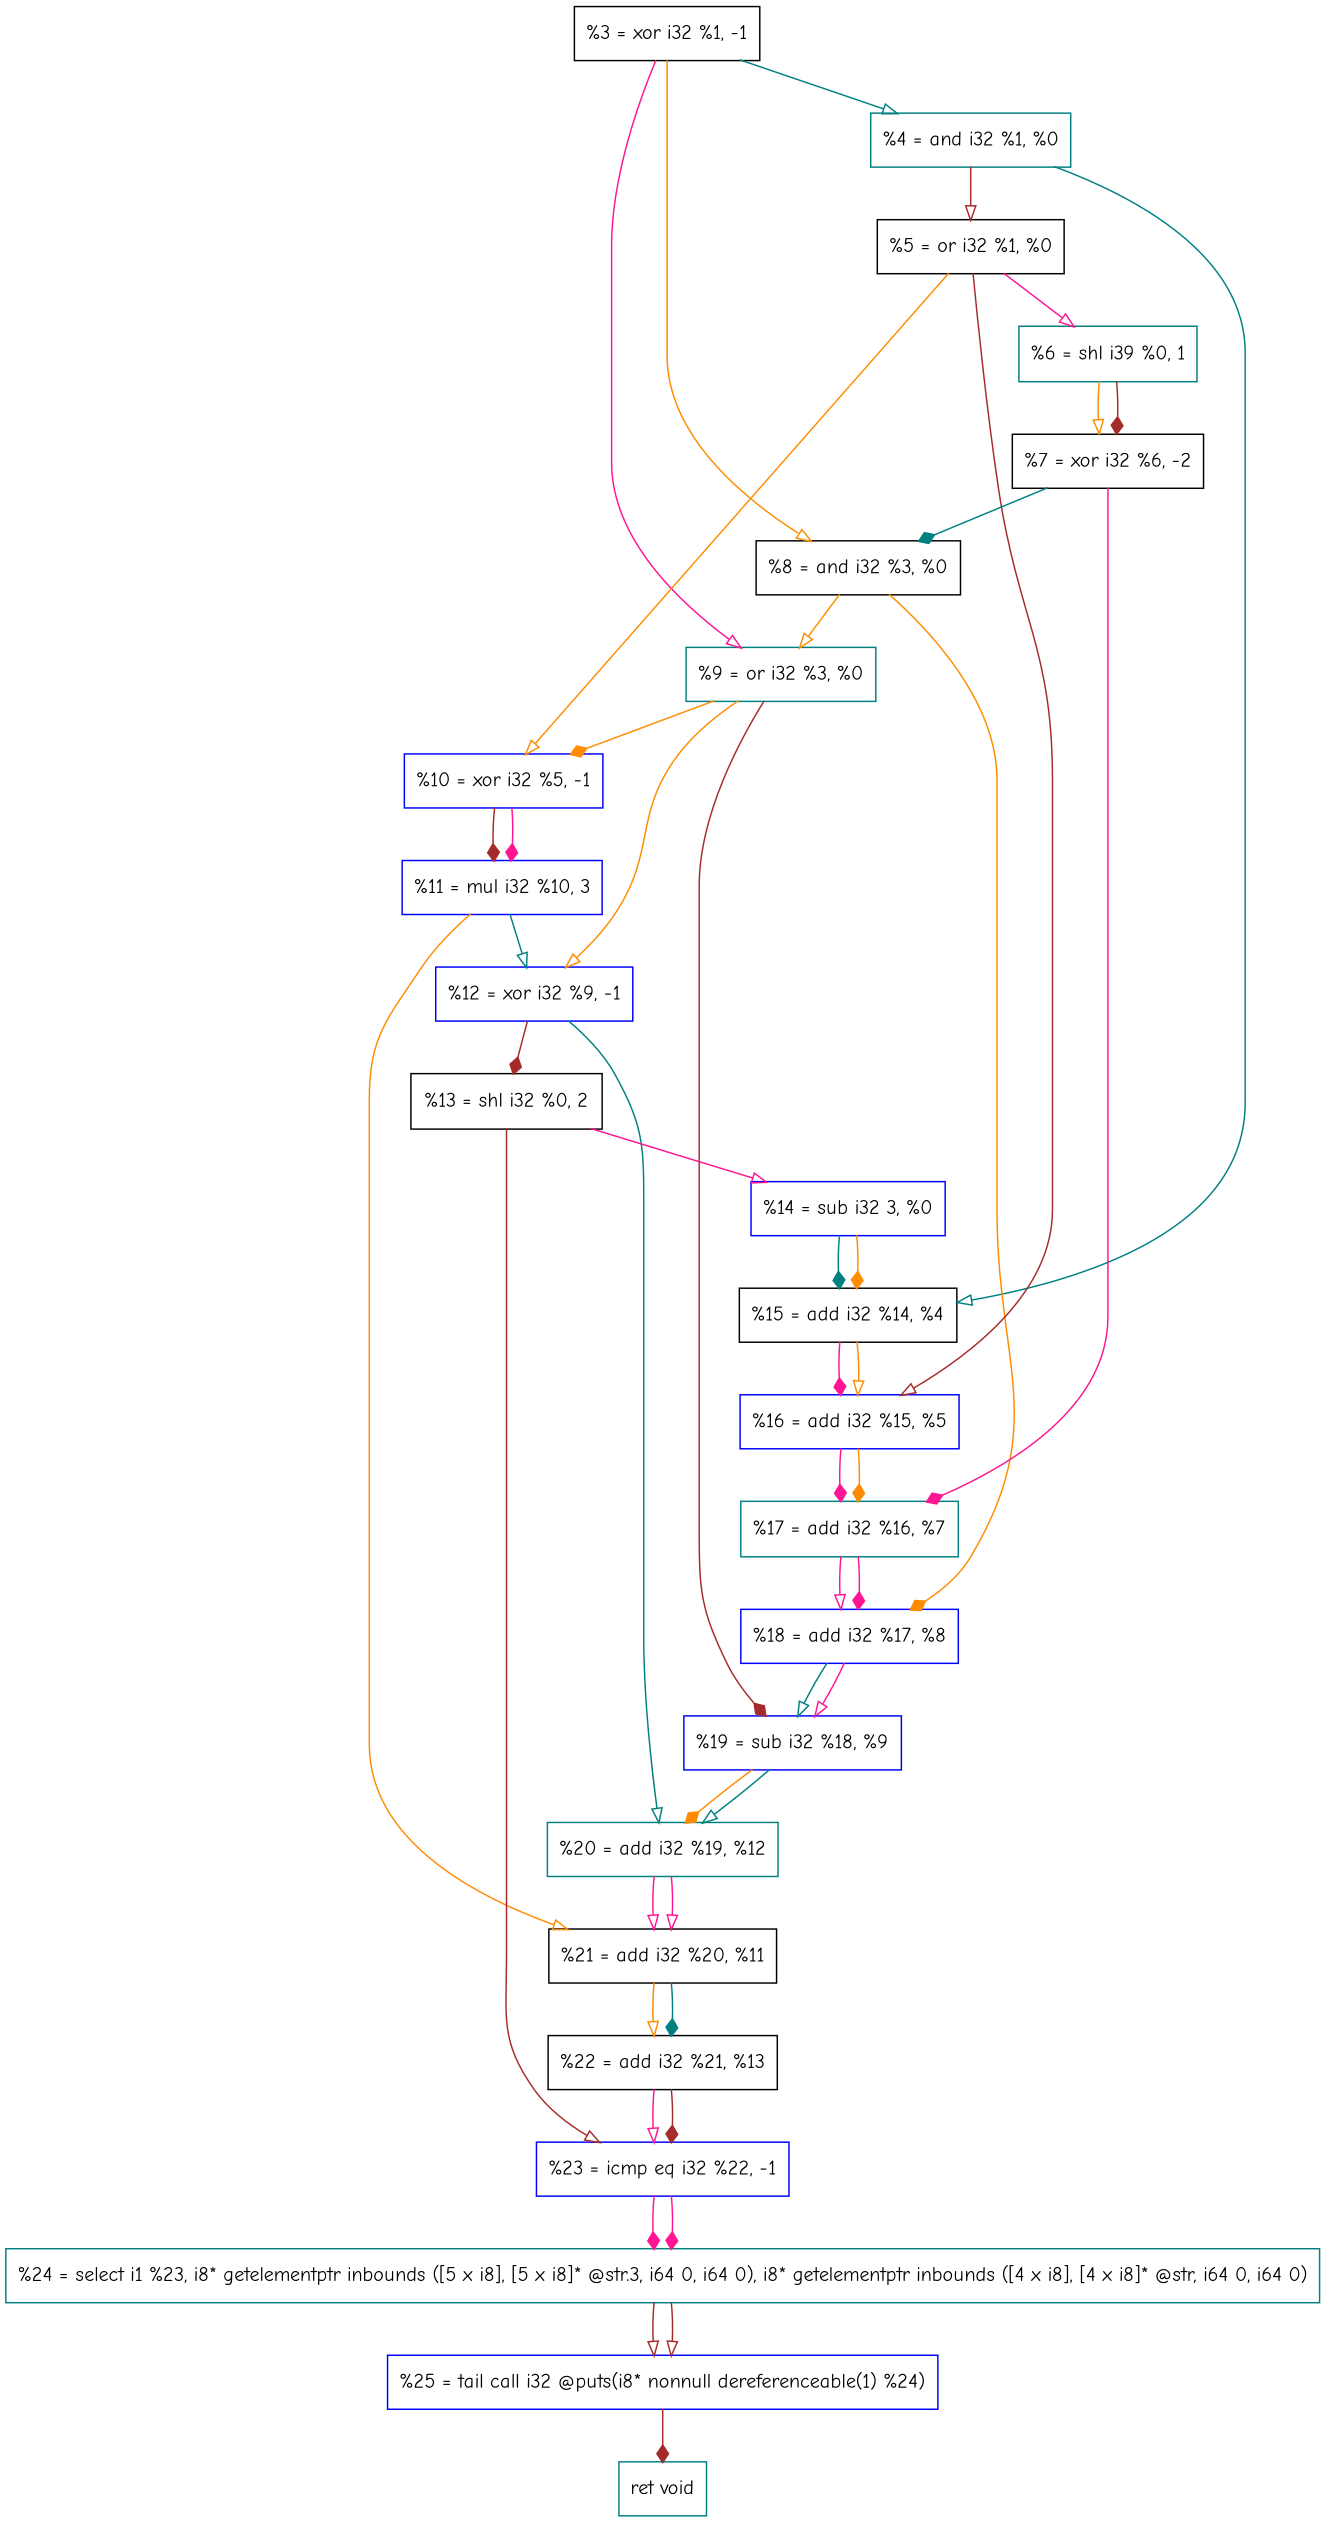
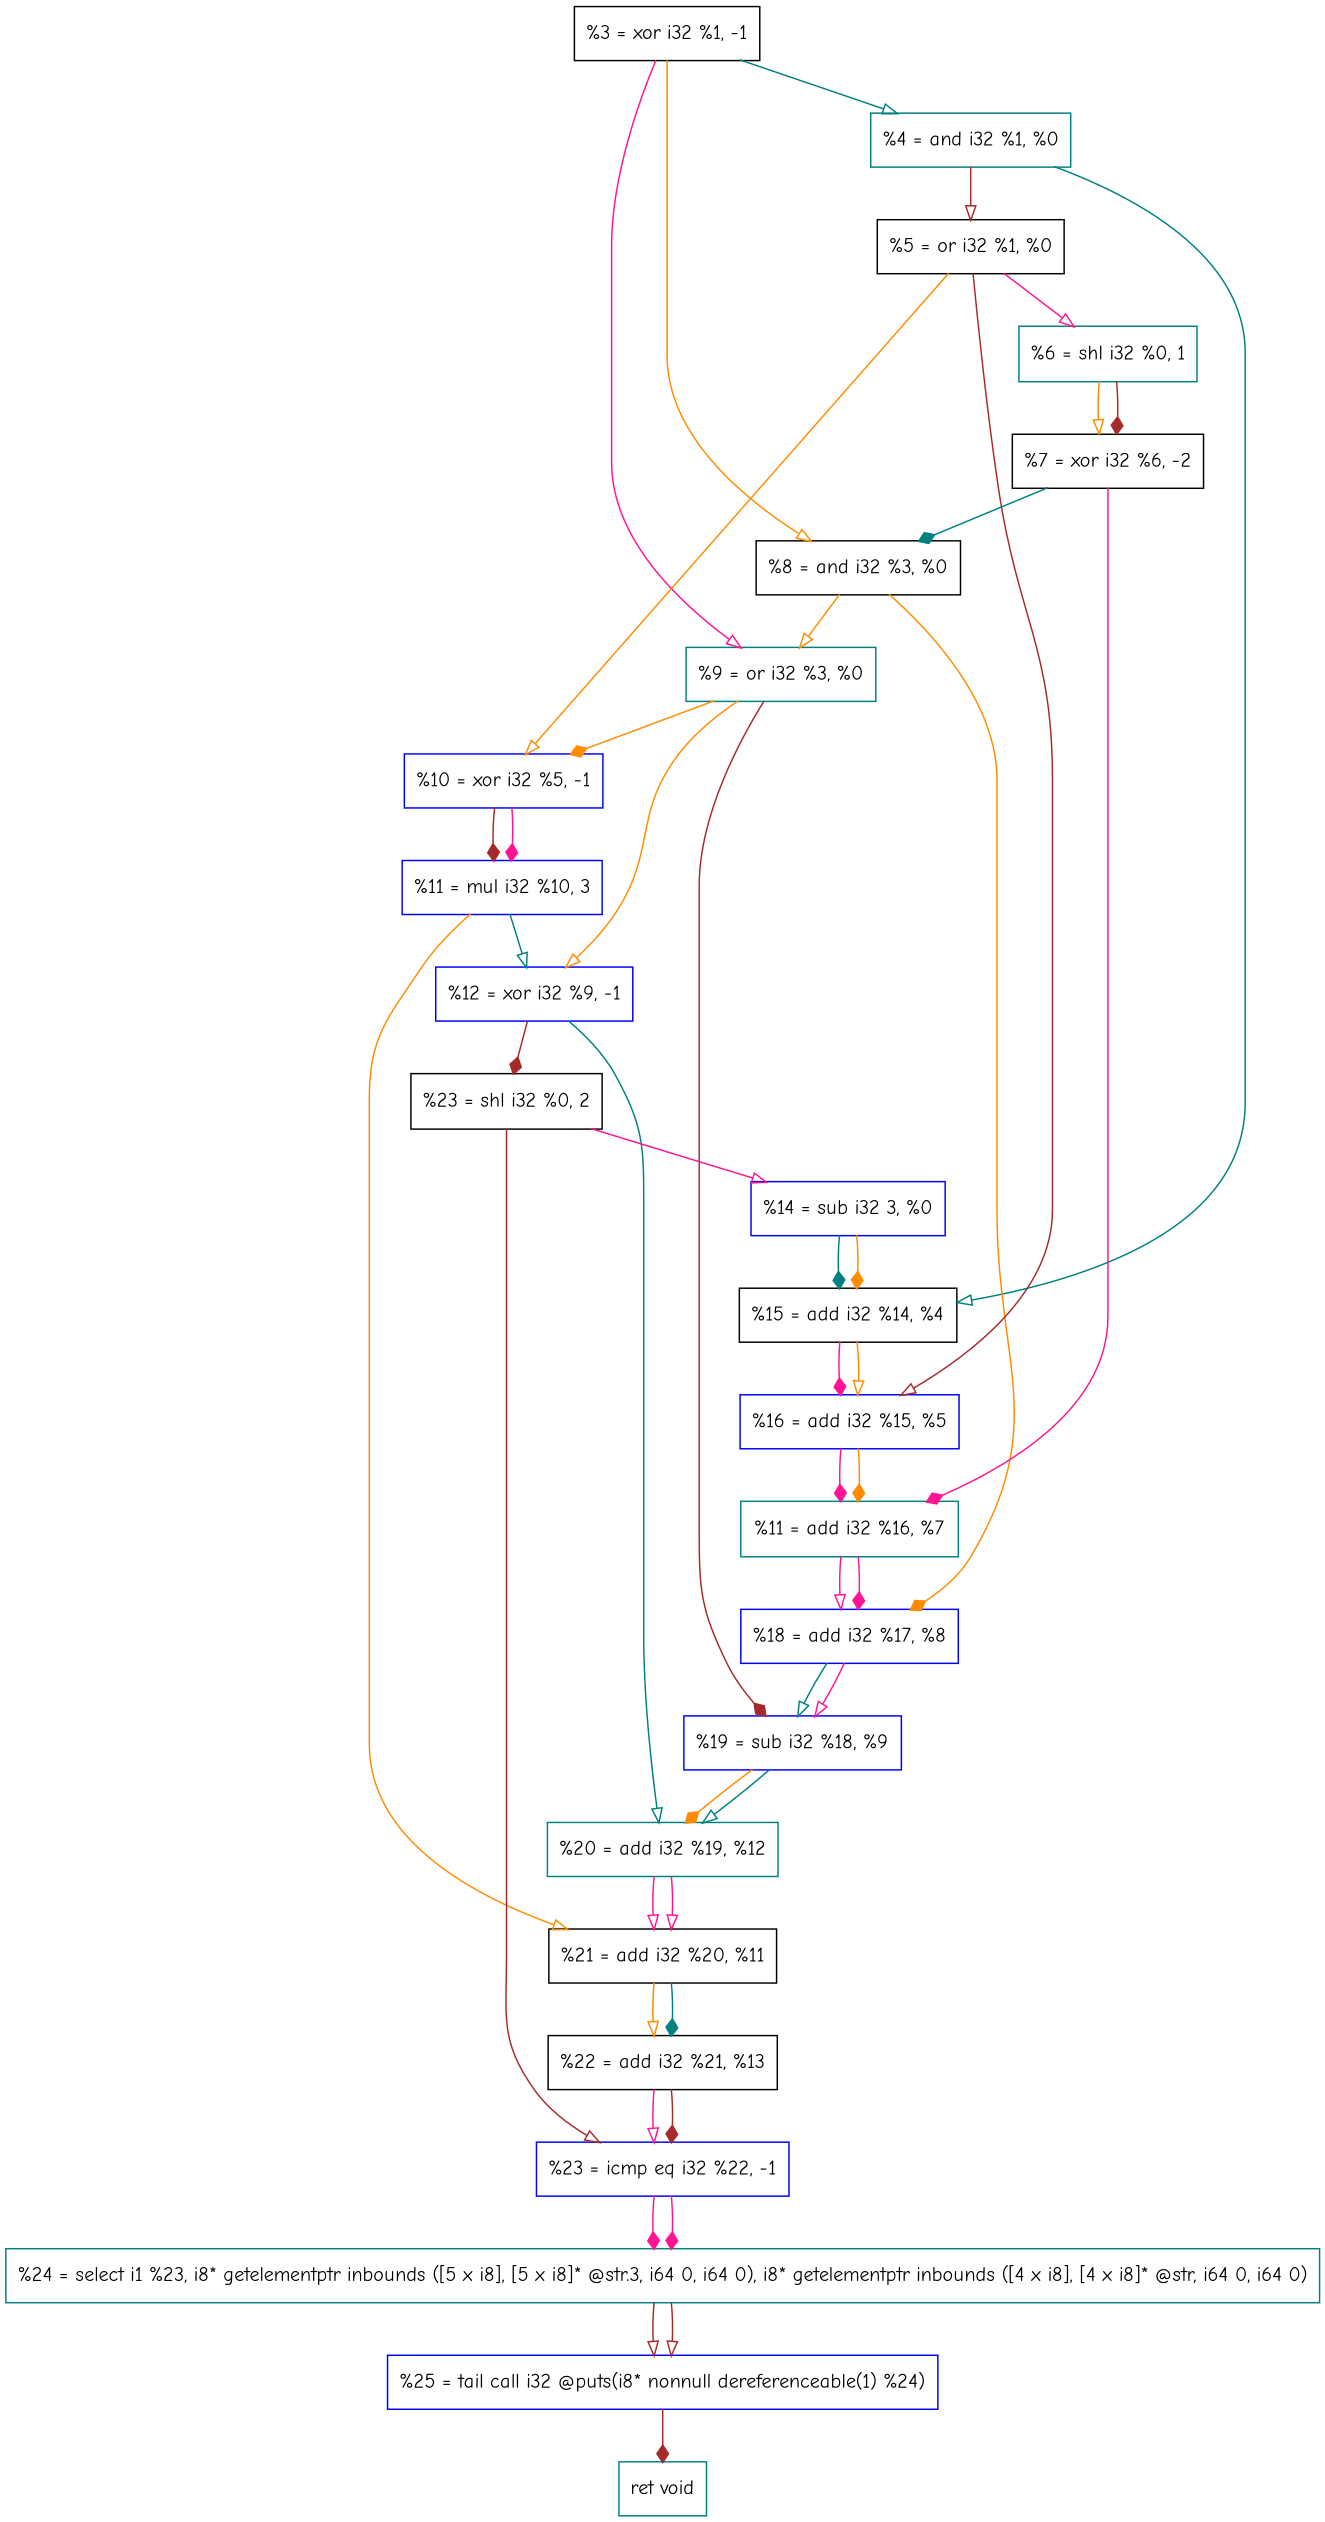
(1108, 354) -> (1108, 354)
(507, 1101) -> (507, 1101)
(850, 1529) -> (850, 1529)
